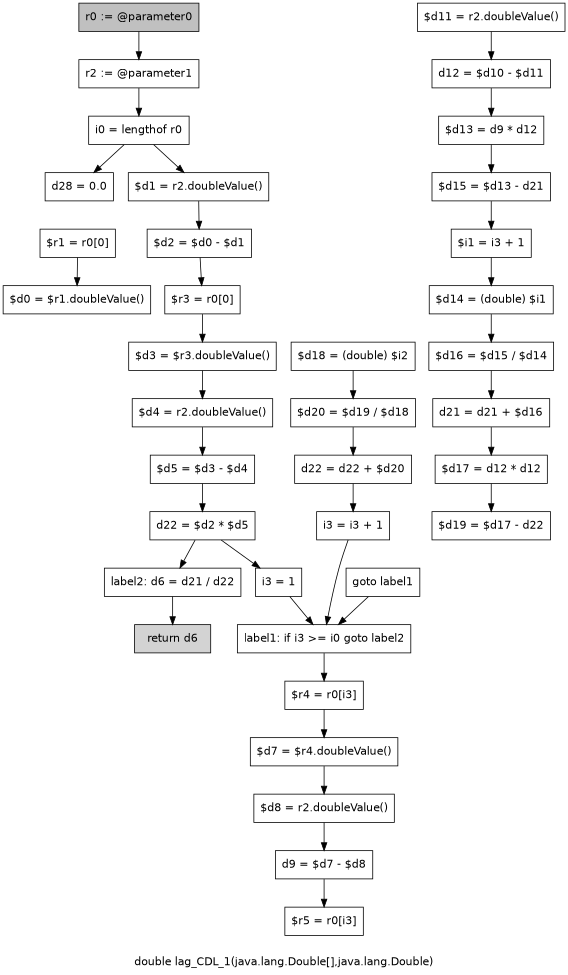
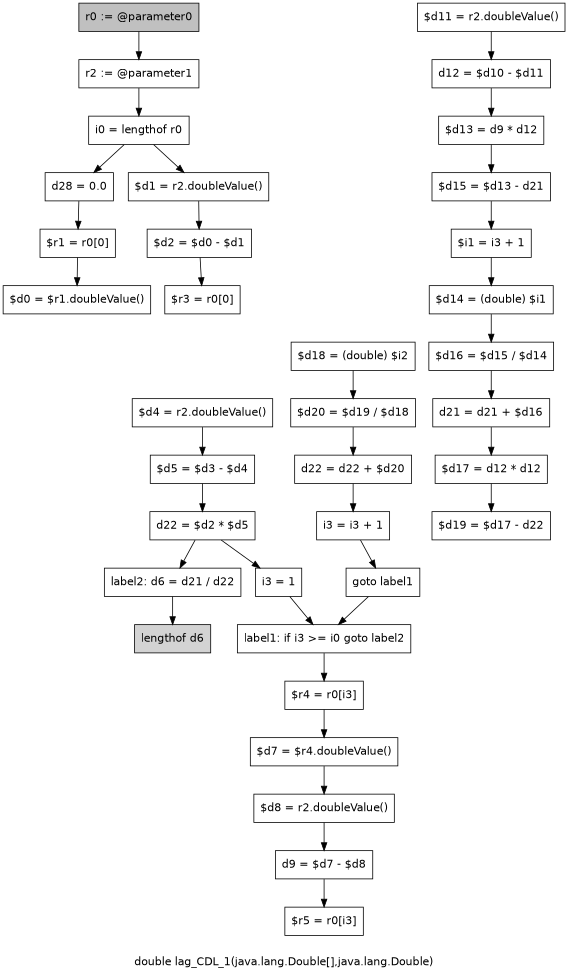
none -> (79, 211)
(202, 356) -> none
(336, 578) -> (366, 551)
(173, 639) -> (173, 639)
